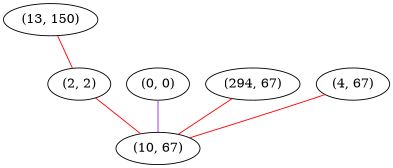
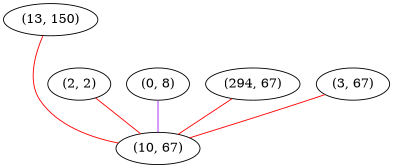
(65, 52) -> (48, 110)
(158, 84) -> (158, 84)
(353, 84) -> (353, 84)
